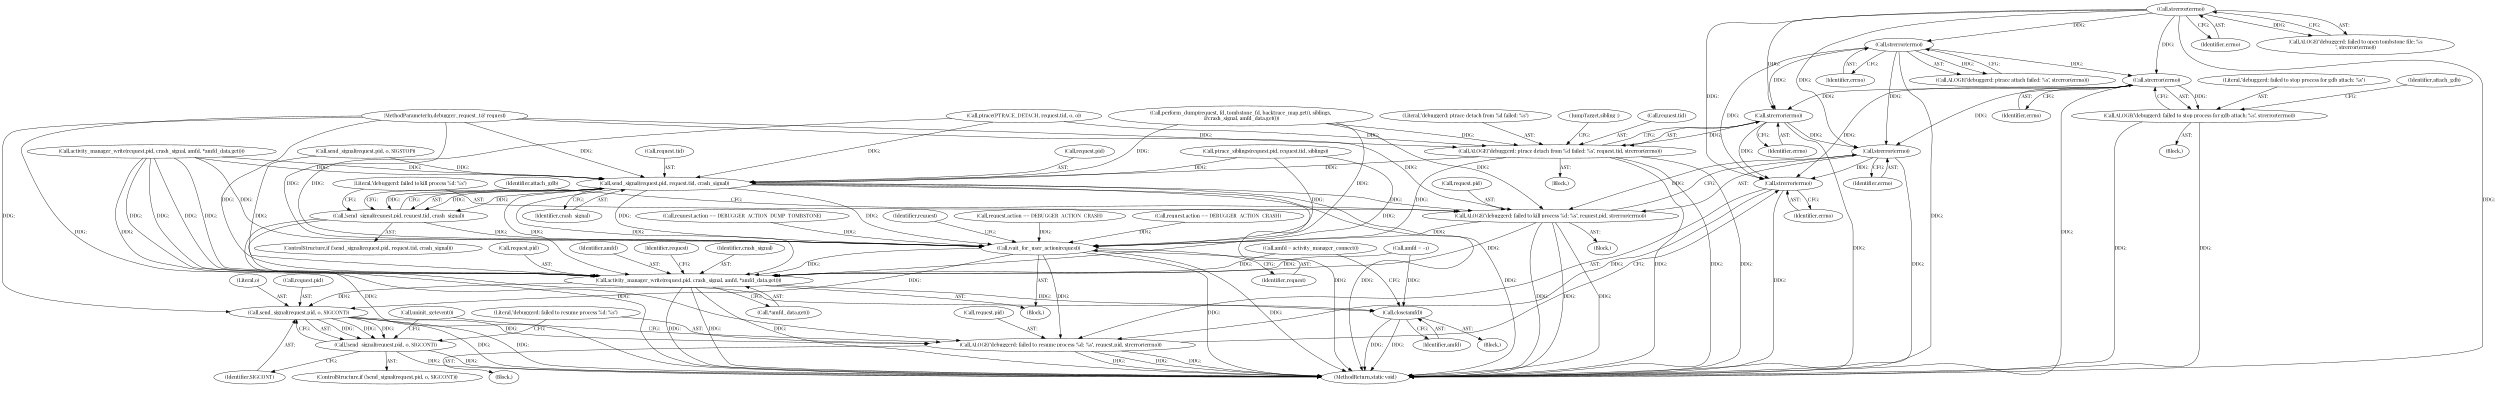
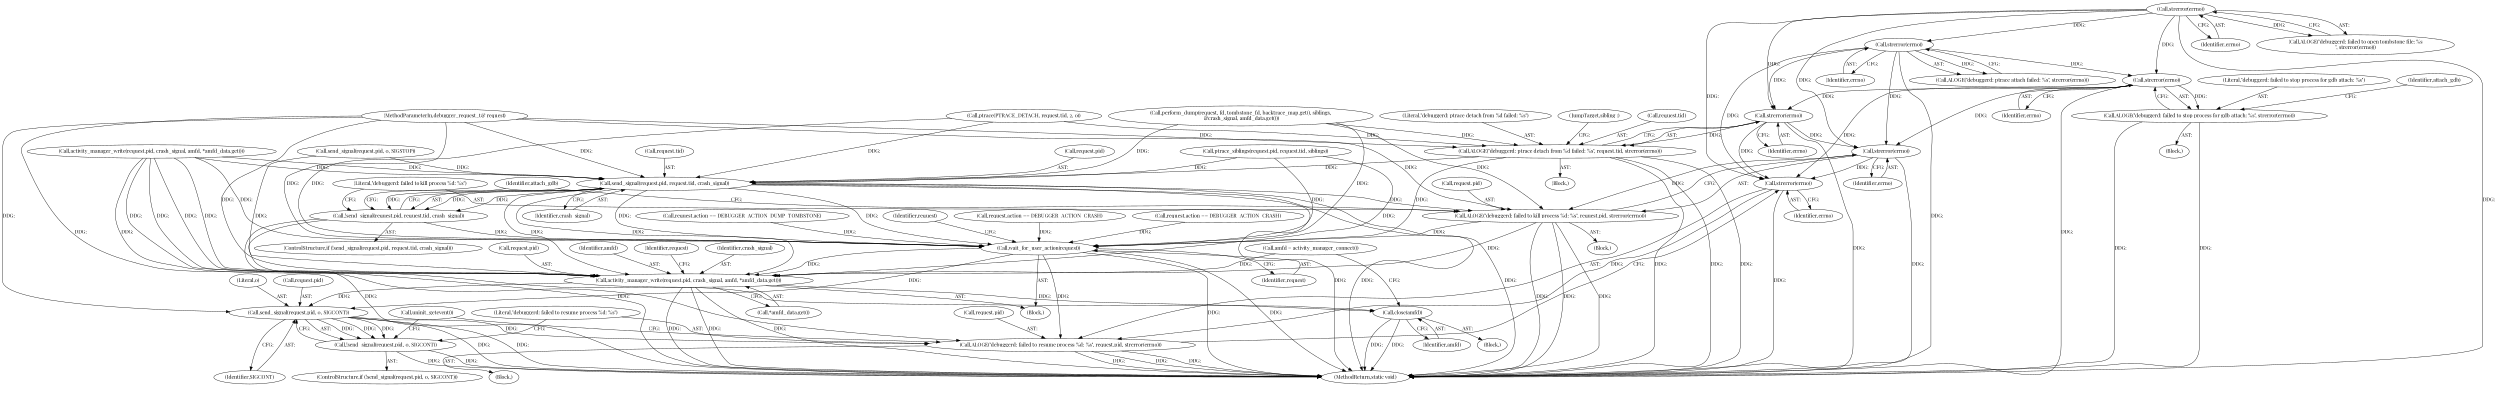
(1024, 116) -> (1024, 116)
(1411, 248) -> none
(317, 361) -> (262, 339)
